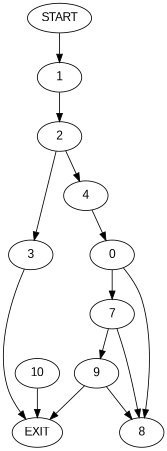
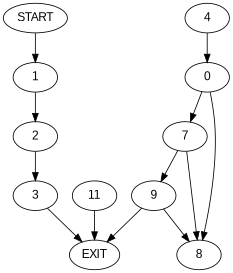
(71, 162) -> none
(37, 373) -> (95, 196)
